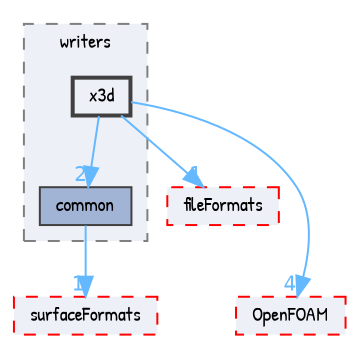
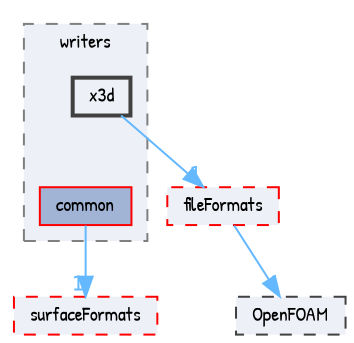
(95, 142) -> none
(263, 152) -> (252, 252)
(86, 206) -> (86, 206)
(291, 316) -> (291, 316)
